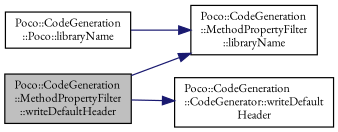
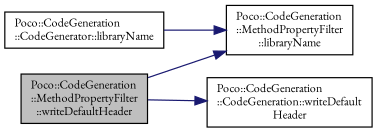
(68, 30) -> (84, 30)
(254, 102) -> (290, 102)
